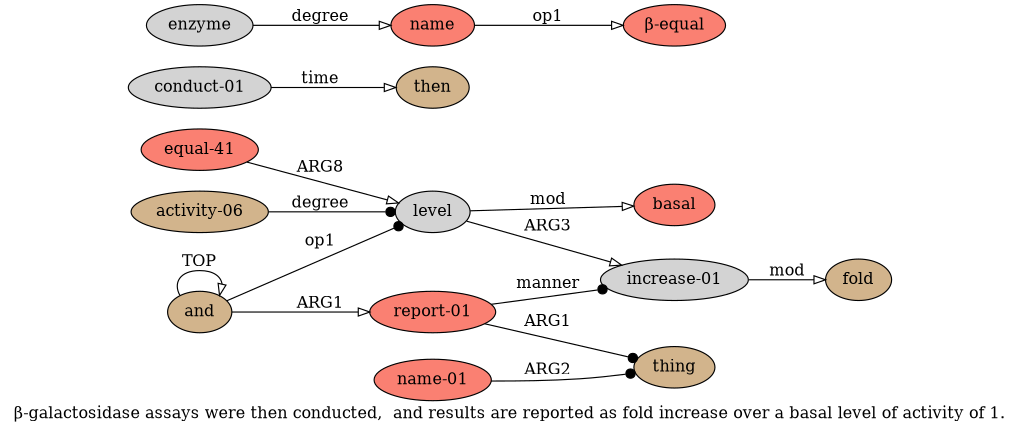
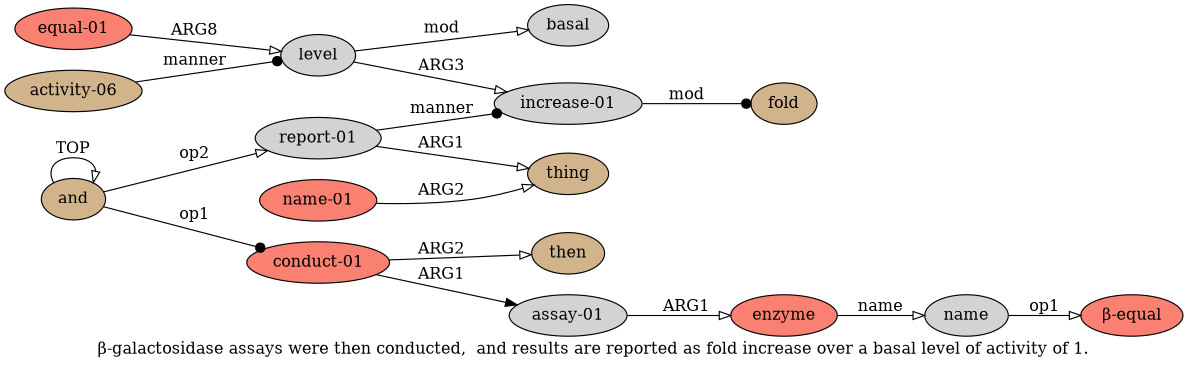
(320, 17) -> (881, 307)
(200, 25) -> (784, 315)
(433, 25) -> (967, 315)
(320, 79) -> (442, 249)
(200, 88) -> (318, 263)
(200, 150) -> (73, 29)
(320, 203) -> (195, 60)
(674, 205) -> (568, 25)
(310, 264) -> (180, 227)
(781, 280) -> (692, 104)
(320, 303) -> (195, 154)
(433, 312) -> (318, 138)
none -> (568, 315)
(556, 340) -> (447, 157)
(558, 380) -> (450, 202)
